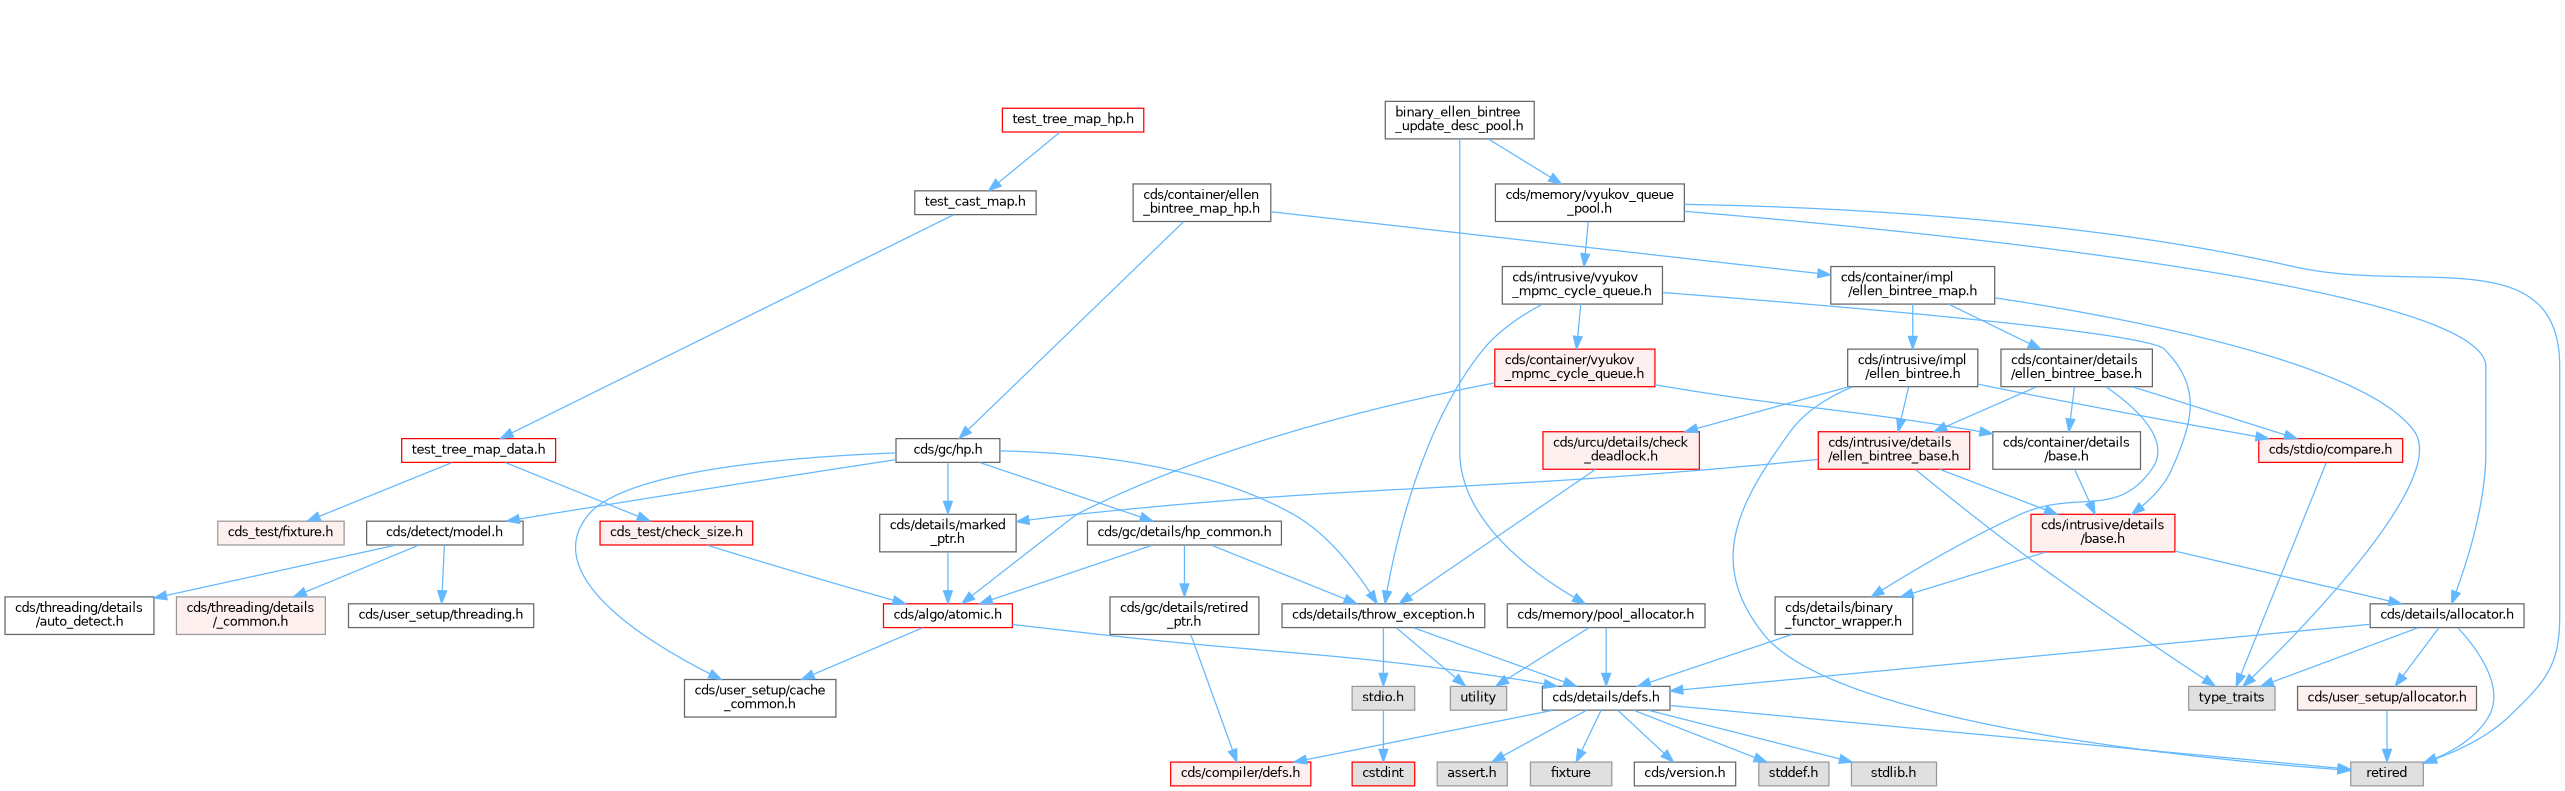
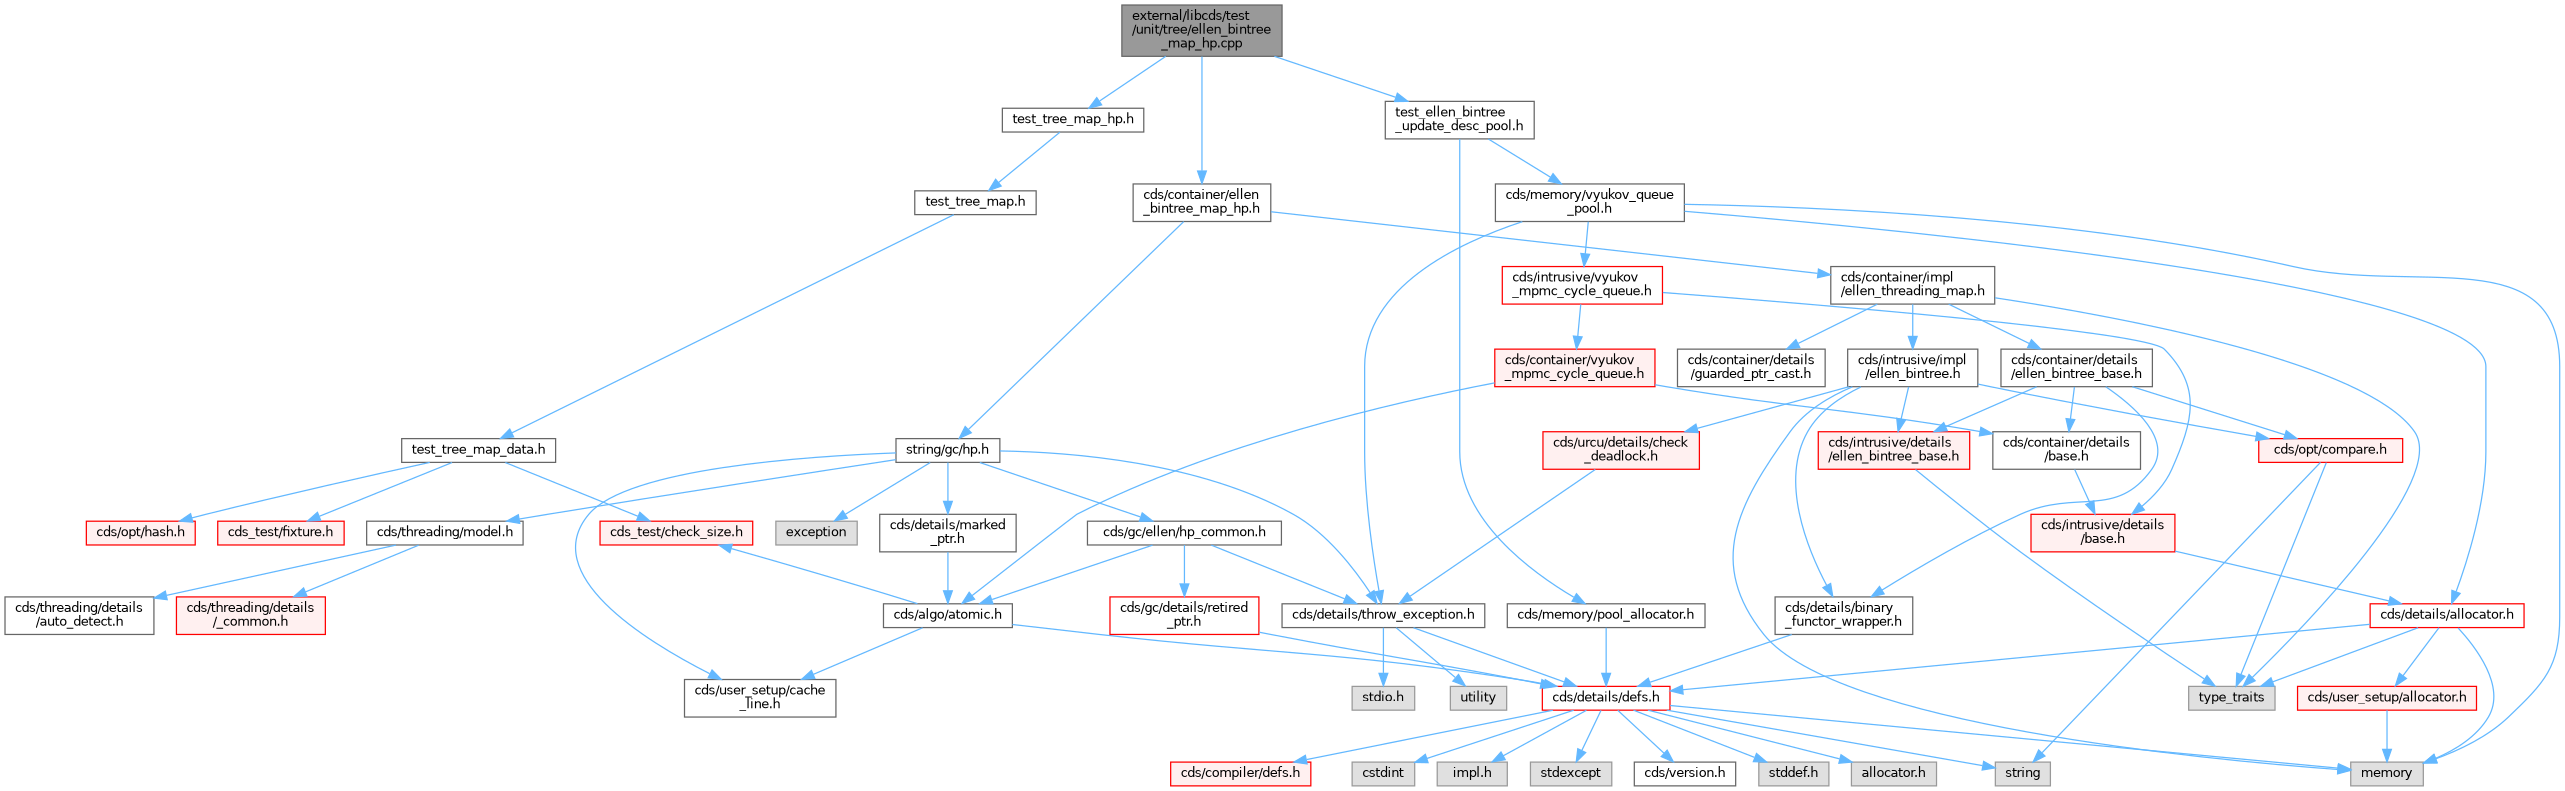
none -> (1202, 31)
(1073, 120) -> (1073, 120)
(1460, 120) -> (1460, 120)
(975, 203) -> (975, 203)
(1582, 285) -> (1582, 285)
(1913, 285) -> (1913, 285)
none -> (1751, 368)
(1436, 430) -> (1365, 365)
(479, 450) -> (479, 450)
(948, 450) -> (948, 450)
(2331, 450) -> (2331, 450)
(1423, 488) -> none
(1993, 490) -> none
none -> (141, 533)
(281, 533) -> (281, 533)
(445, 533) -> (445, 533)
none -> (817, 533)
(1184, 533) -> (1184, 533)
(800, 573) -> (824, 576)
(1979, 573) -> (1796, 475)
(251, 616) -> (251, 616)
(441, 616) -> none
(948, 616) -> (948, 616)
(1184, 616) -> (1184, 616)
(2447, 616) -> (2447, 616)
(1548, 654) -> none
(1212, 692) -> (1365, 652)
(760, 698) -> (760, 698)
(1606, 698) -> (1606, 698)
(2387, 698) -> (2387, 698)
(1383, 730) -> (1500, 734)
(1383, 774) -> (1383, 774)
(1472, 774) -> (1472, 774)
(1571, 774) -> (1571, 774)
(1894, 774) -> (1894, 774)
none -> (2023, 774)
(2387, 774) -> (2387, 774)
